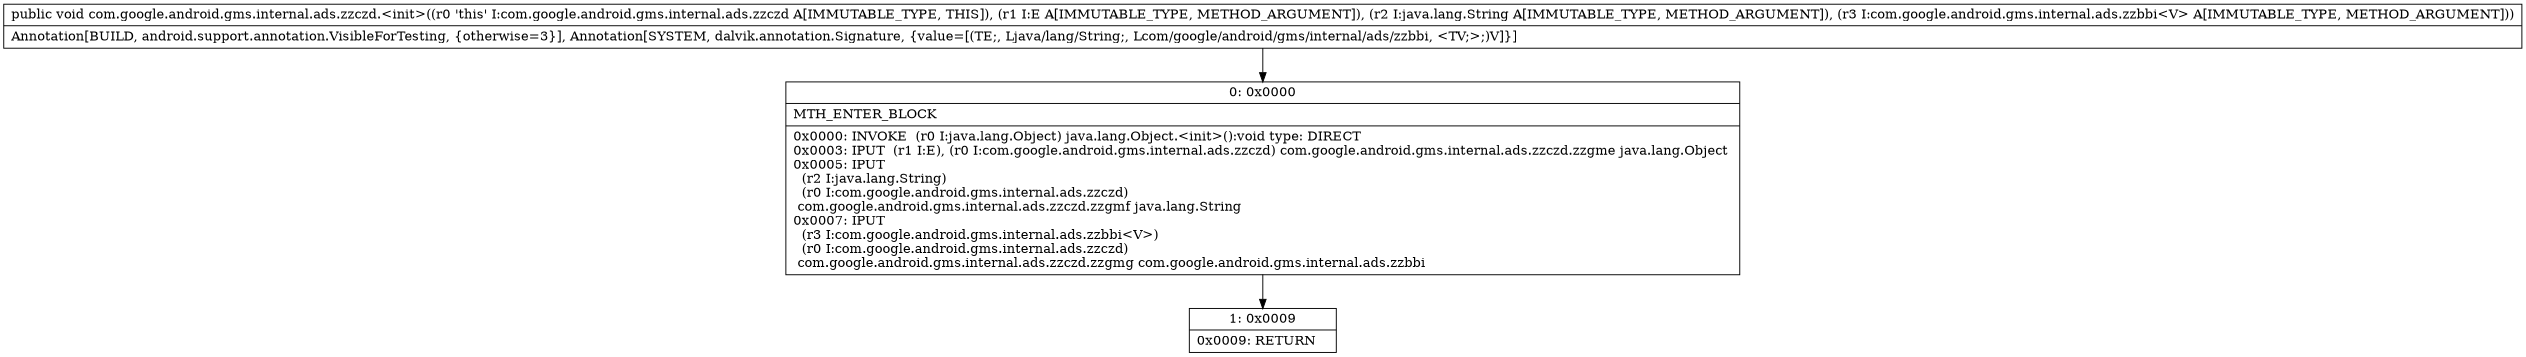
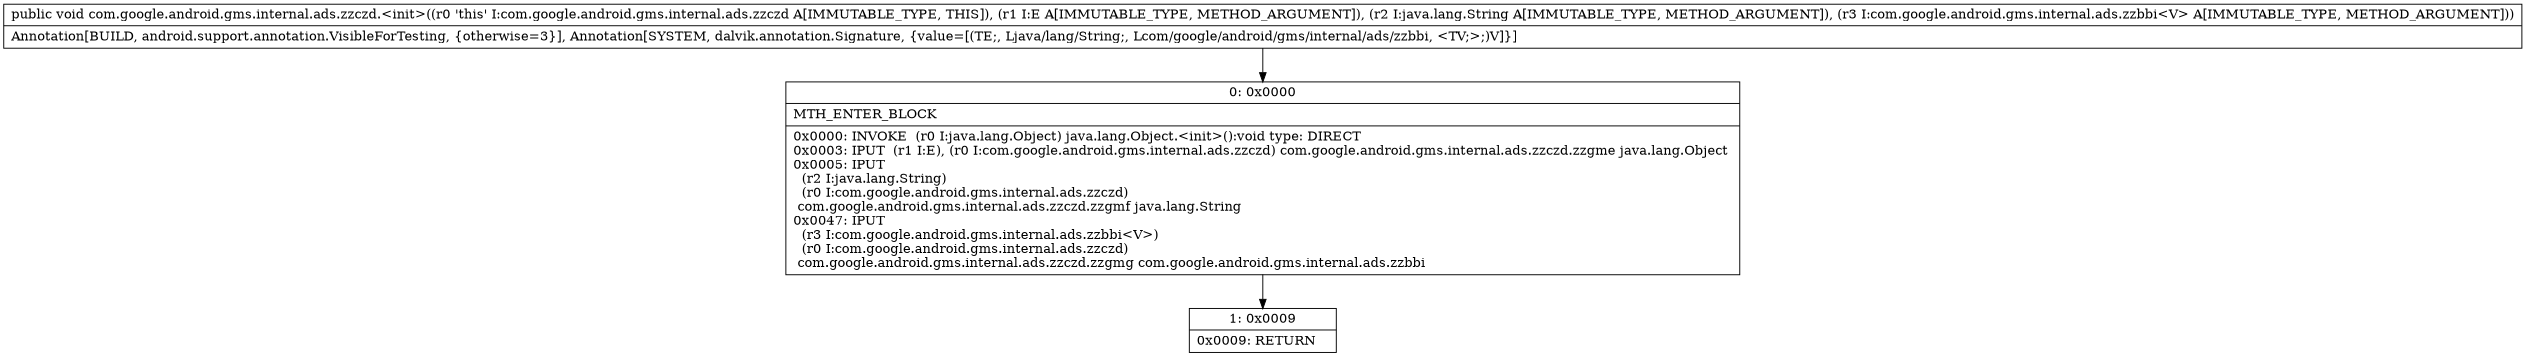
(843, 221) -> (843, 221)
